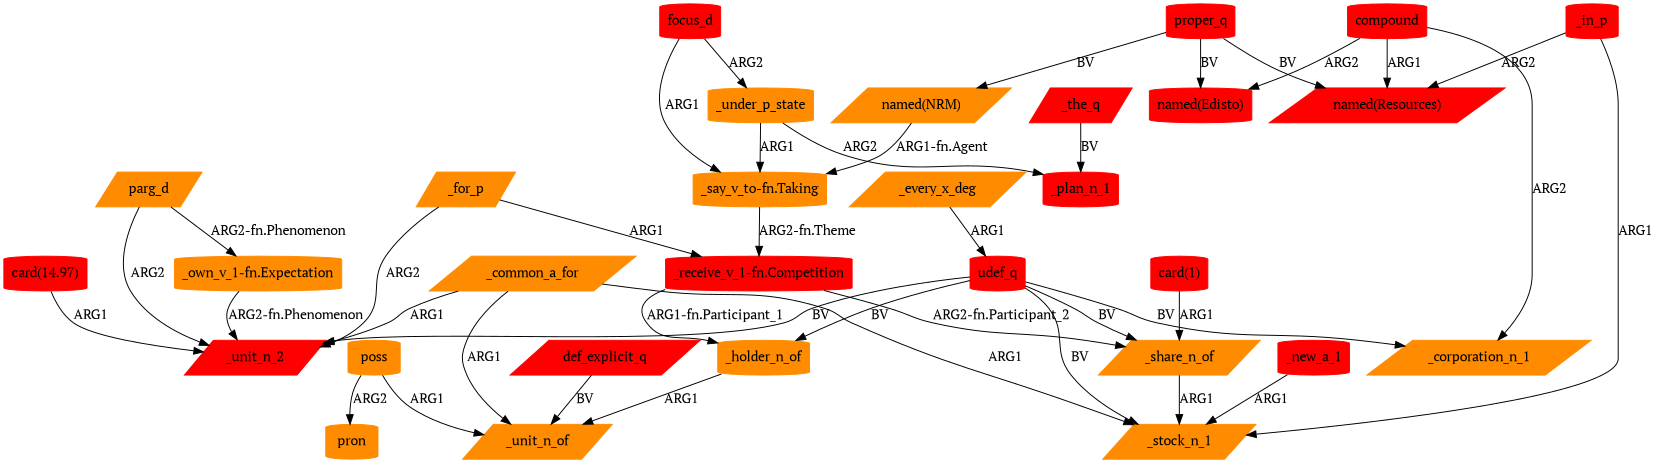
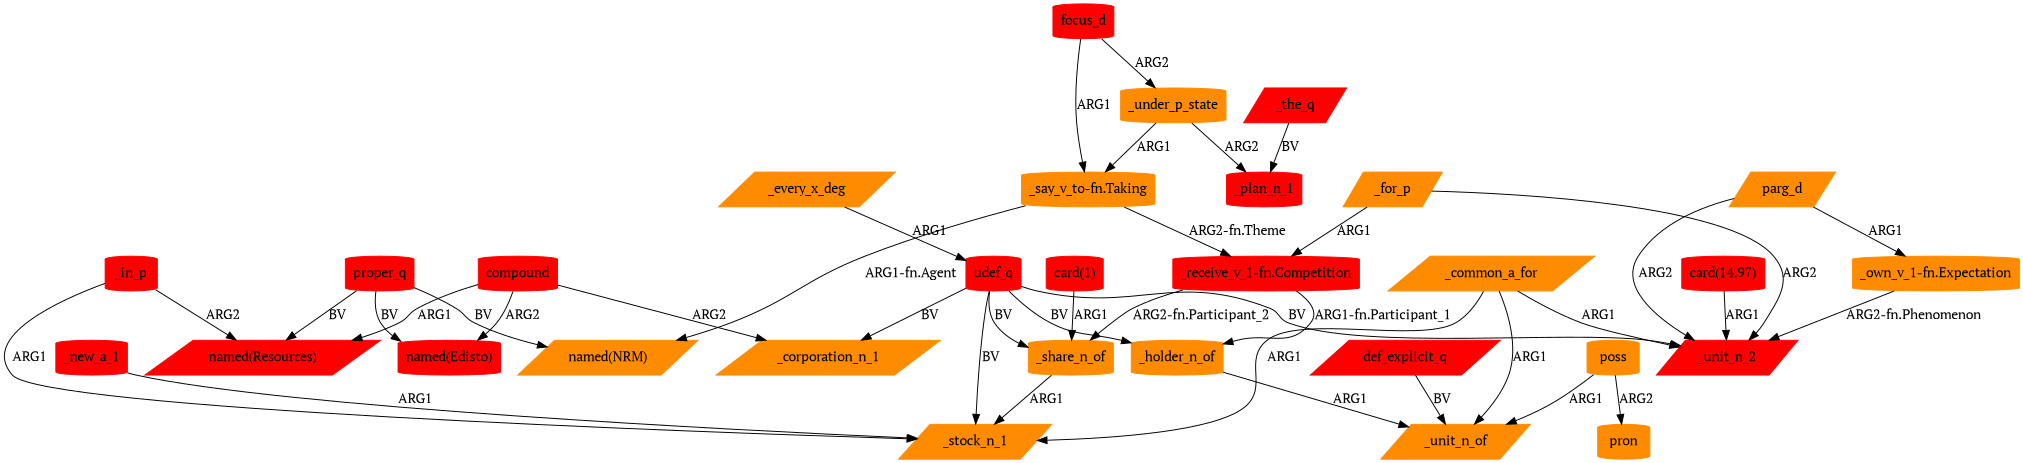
(879, 156) -> (852, 262)
(278, 232) -> (1886, 232)
(1179, 358) -> (1071, 358)
